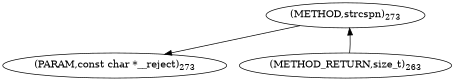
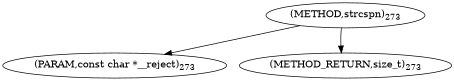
(350, 44) -> (341, 37)
(413, 64) -> (413, 64)
